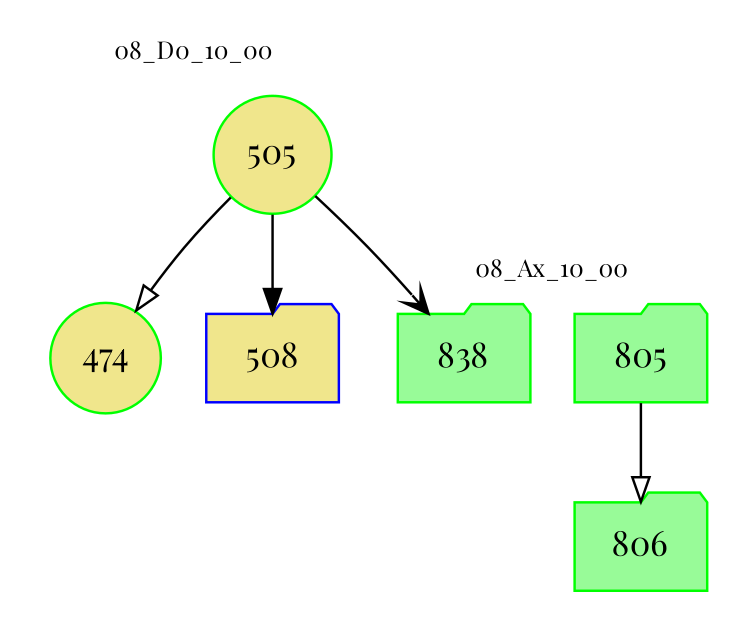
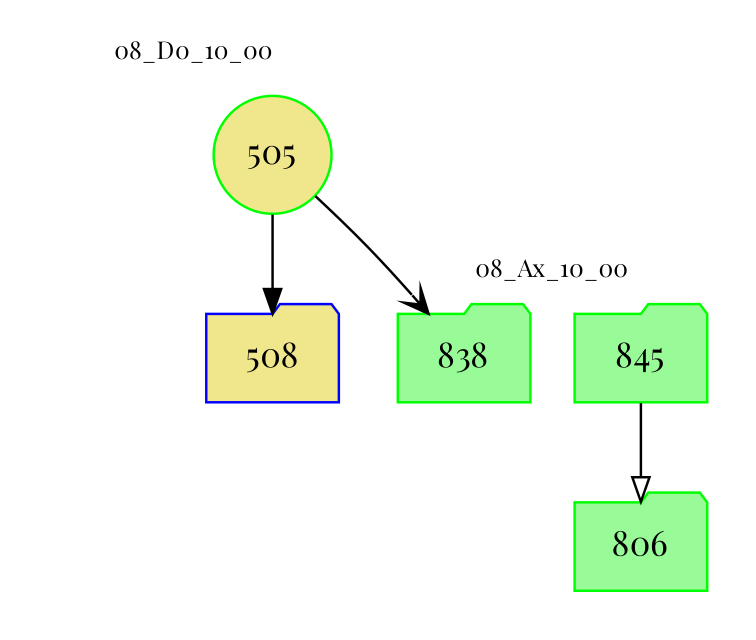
(106, 358) -> none
(641, 358) -> (641, 358)
